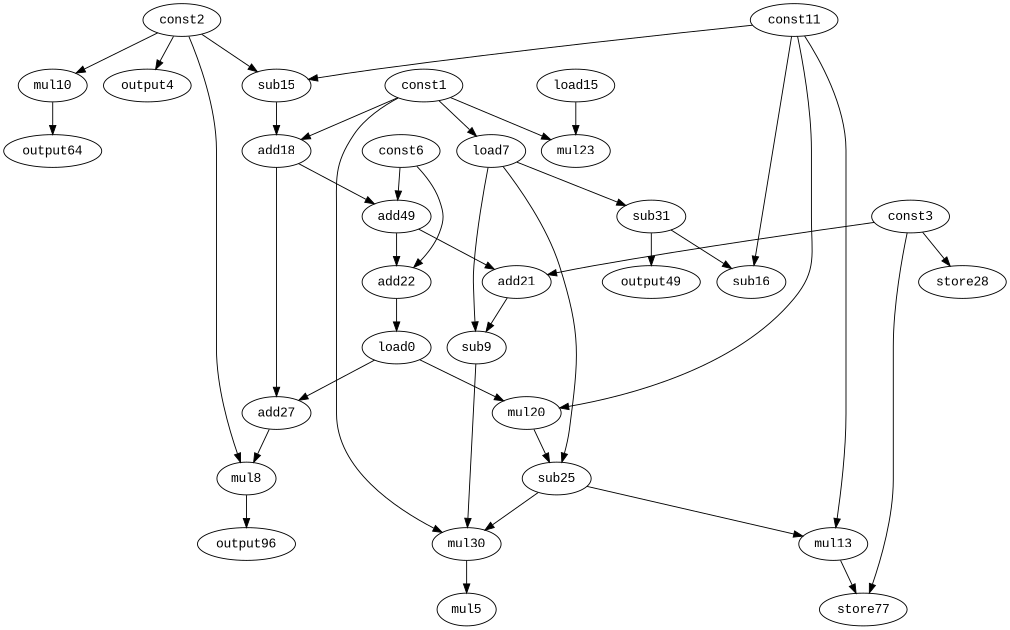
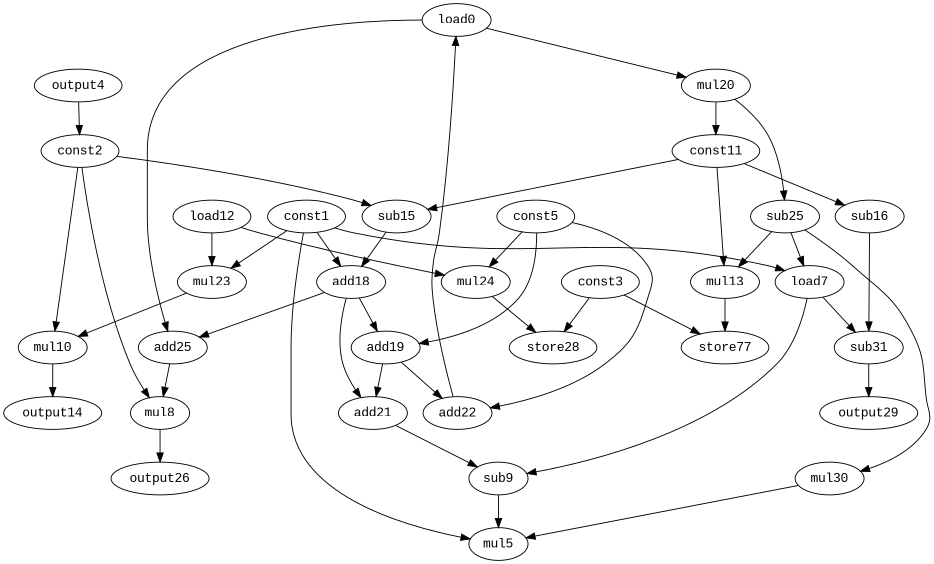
(167, 49) -> (79, 114)
(576, 86) -> (212, 217)
(53, 151) -> (53, 413)
(401, 151) -> (536, 217)
(397, 217) -> (386, 348)
(692, 243) -> (869, 273)
(715, 246) -> (340, 346)
none -> (476, 282)
(651, 282) -> (869, 413)
(798, 293) -> (716, 114)
(570, 302) -> (796, 245)
none -> (137, 313)
(337, 322) -> (295, 436)
(277, 413) -> (173, 348)
(472, 441) -> (498, 507)
(246, 544) -> (160, 479)
